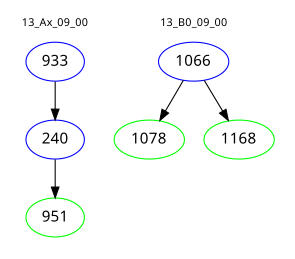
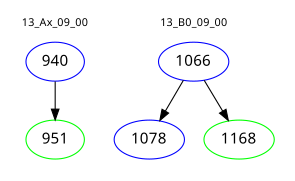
(55, 62) -> none
(55, 140) -> (55, 62)
(149, 140) -> (149, 140)
